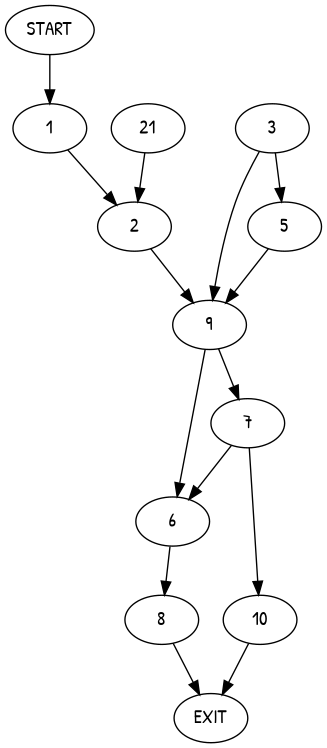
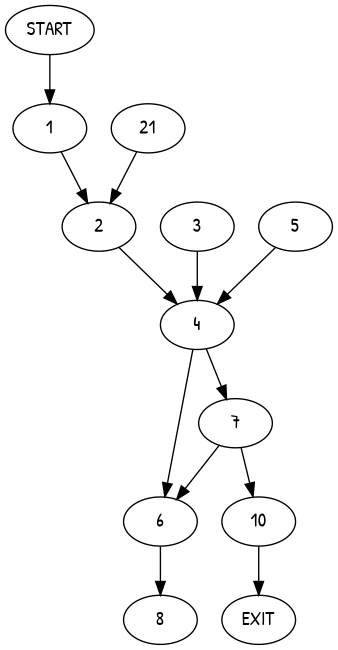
(278, 170) -> none
(210, 325) -> (197, 325)
(183, 663) -> none
